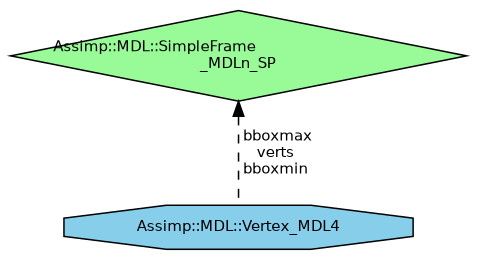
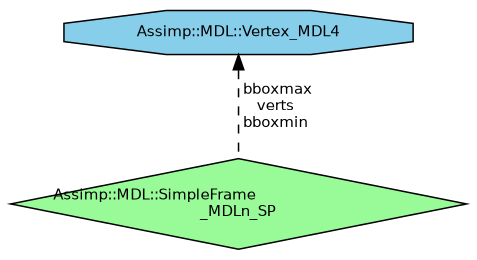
(239, 161) -> (239, 114)
